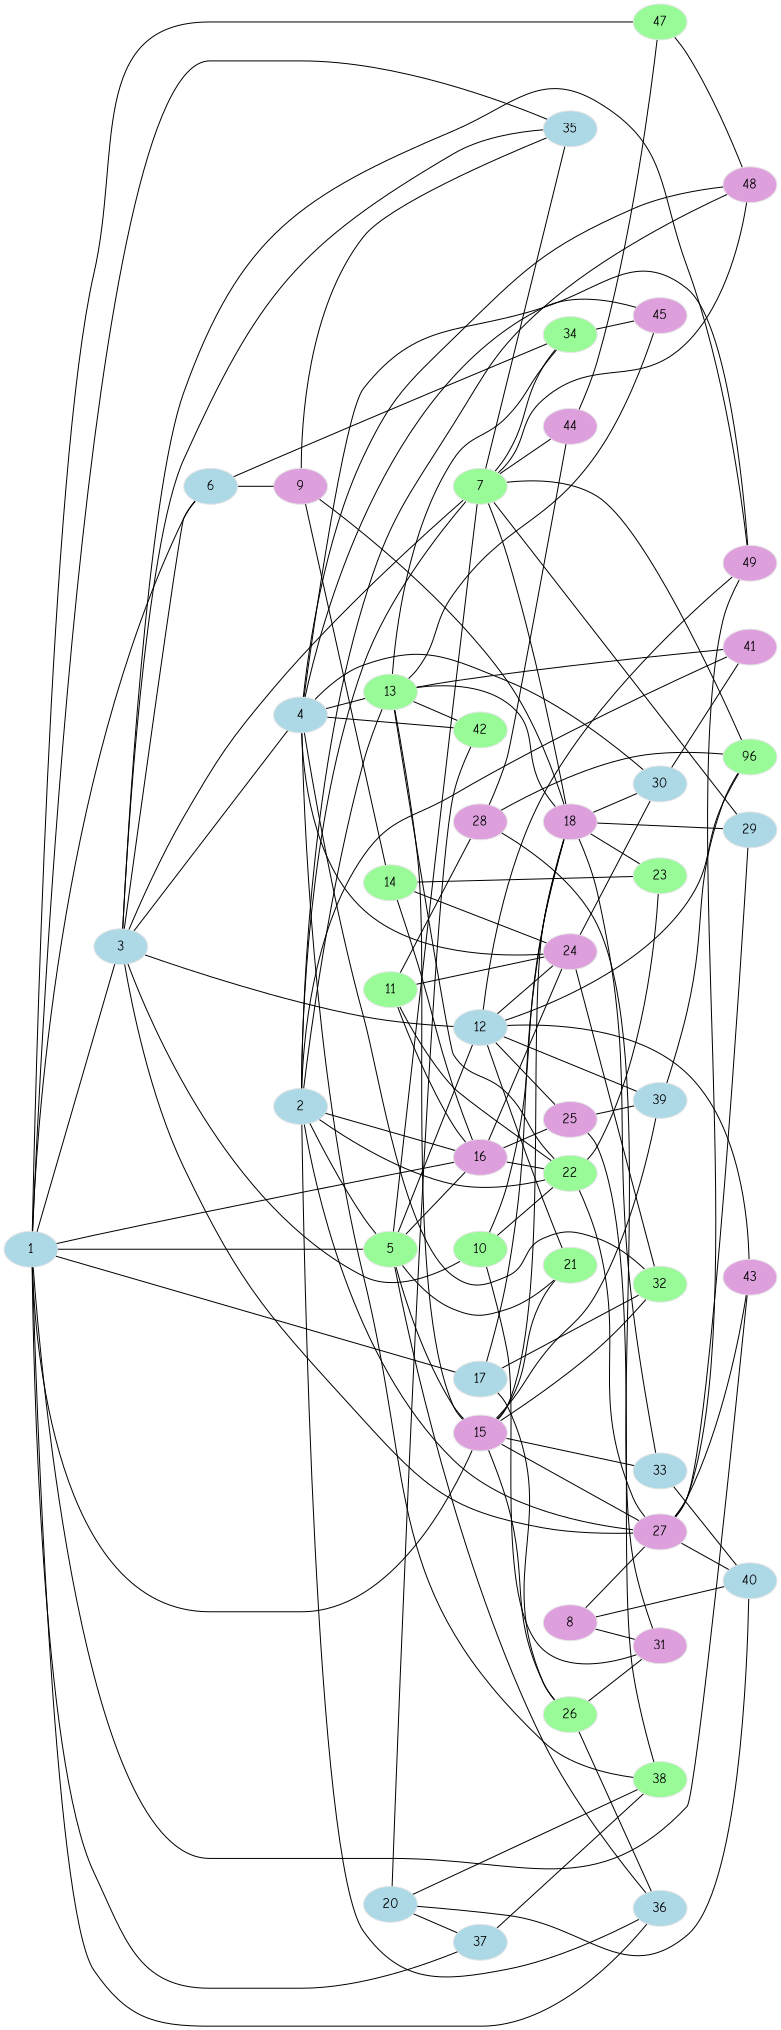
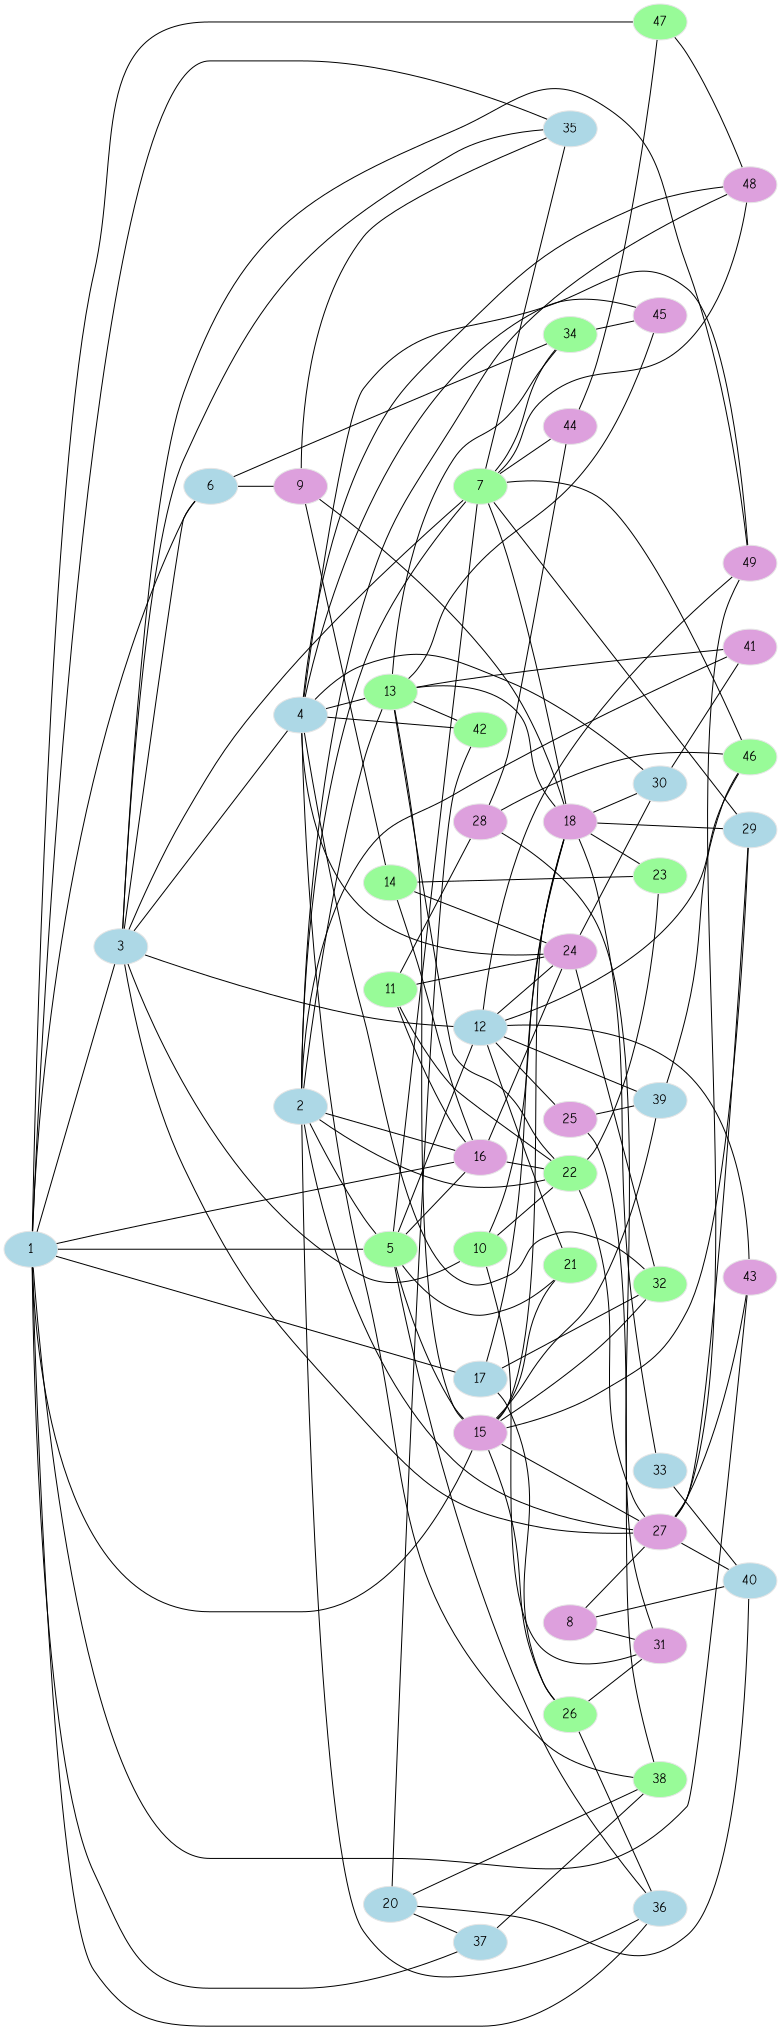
(750, 757) -> (750, 757)
(525, 1138) -> none
(570, 1452) -> (708, 1243)
